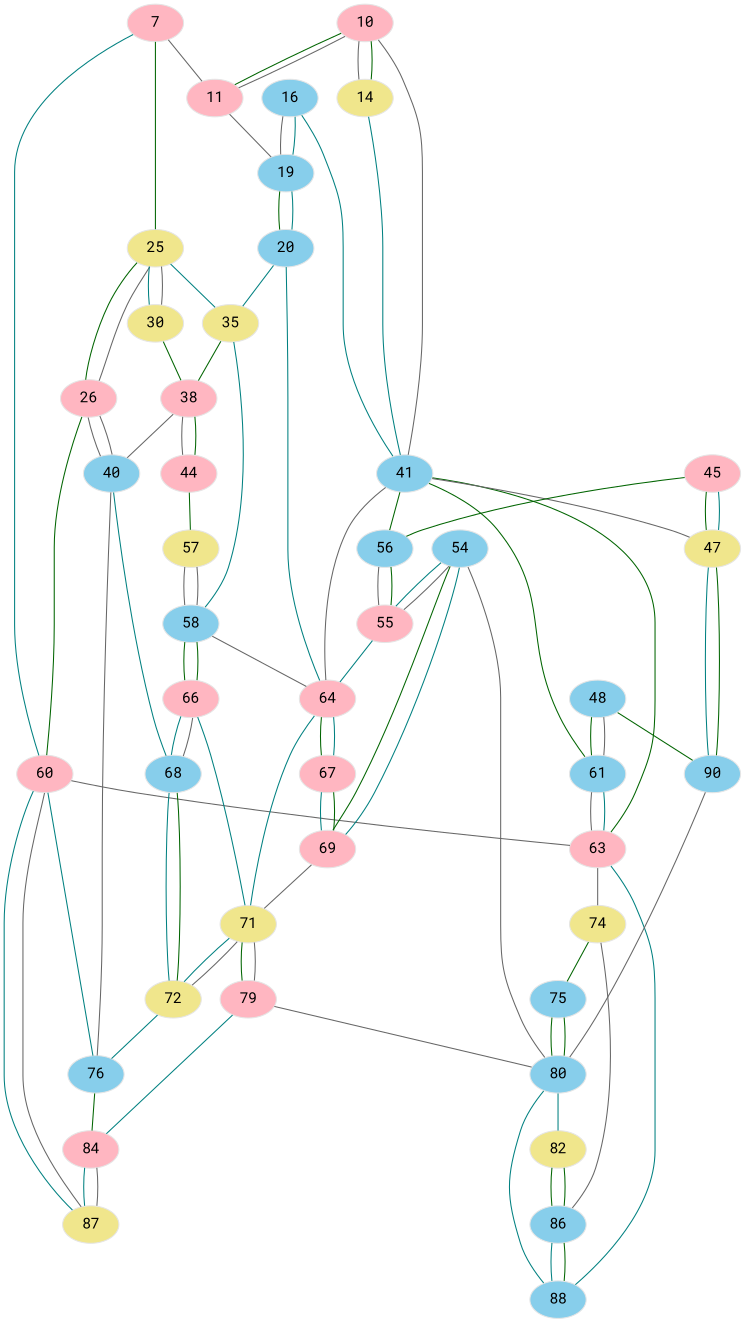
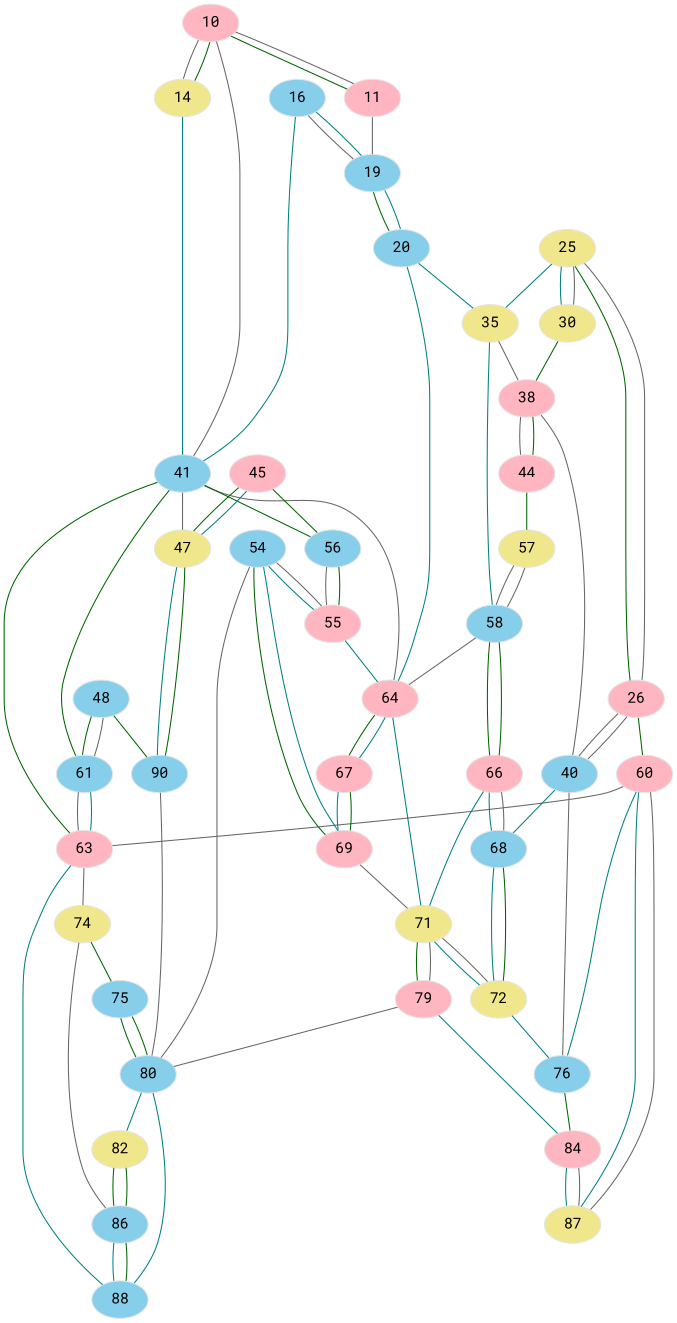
(155, 23) -> none
(210, 361) -> (508, 361)
